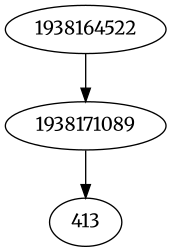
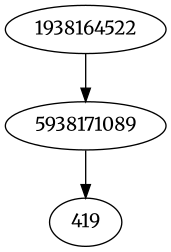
(86, 126) -> (86, 126)
(86, 222) -> (86, 222)
